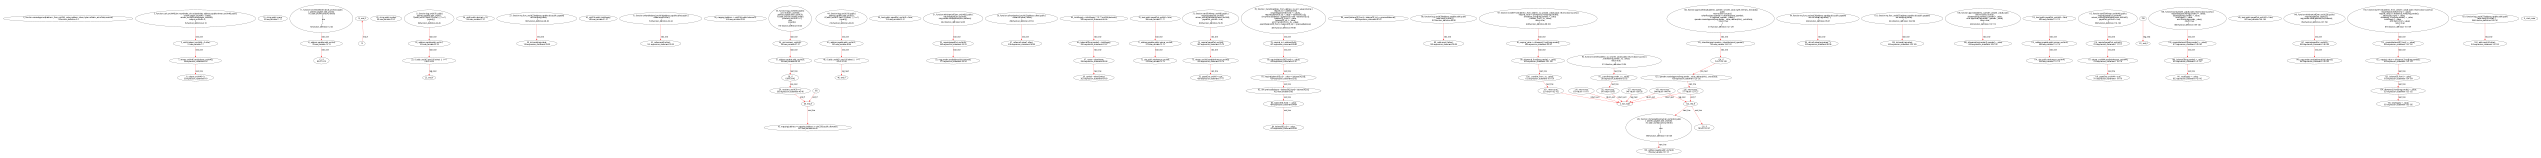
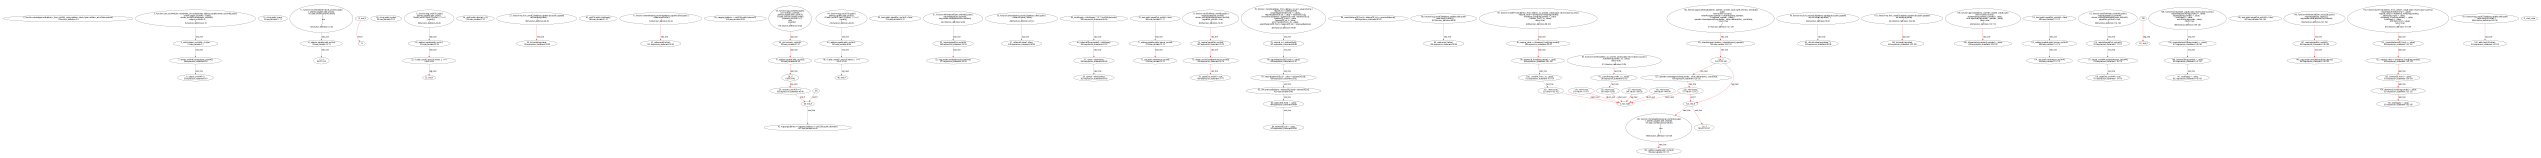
(363, 32) -> (357, 31)
(1677, 98) -> (1726, 89)
